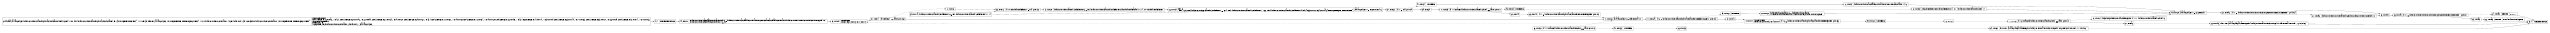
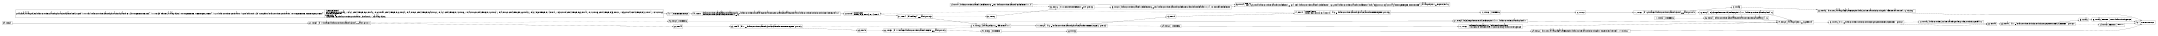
(1400, 10) -> none
none -> (862, 30)
